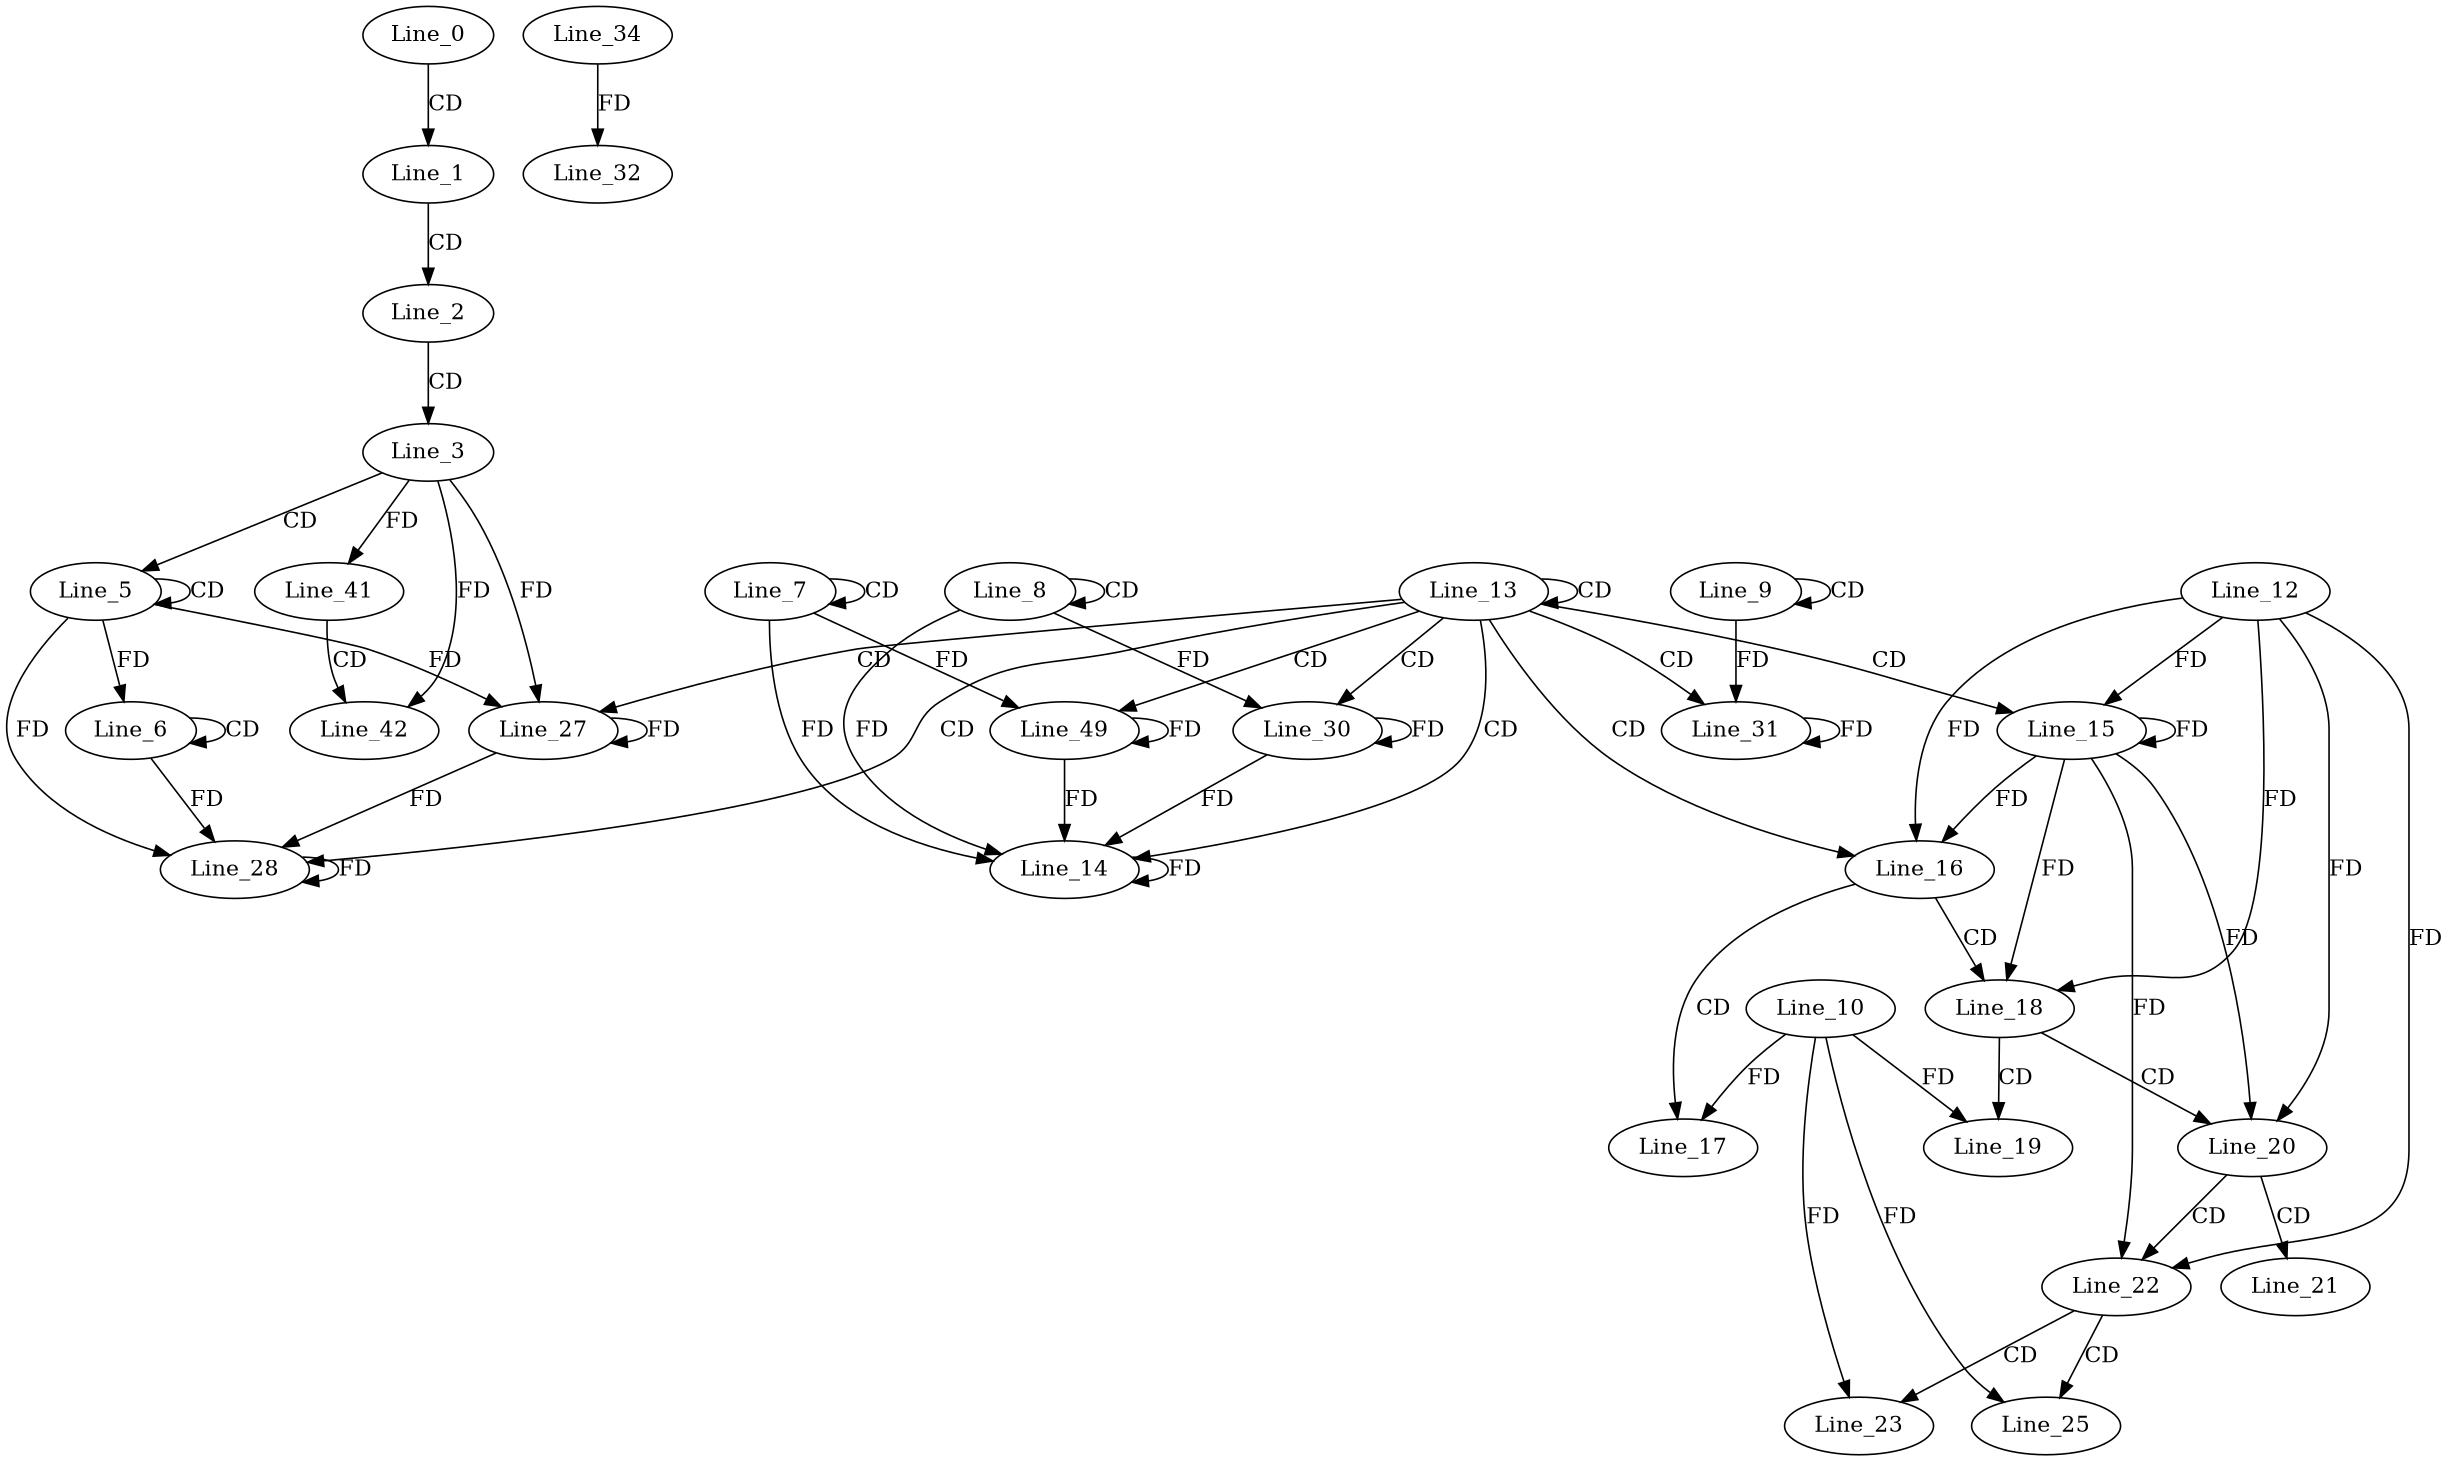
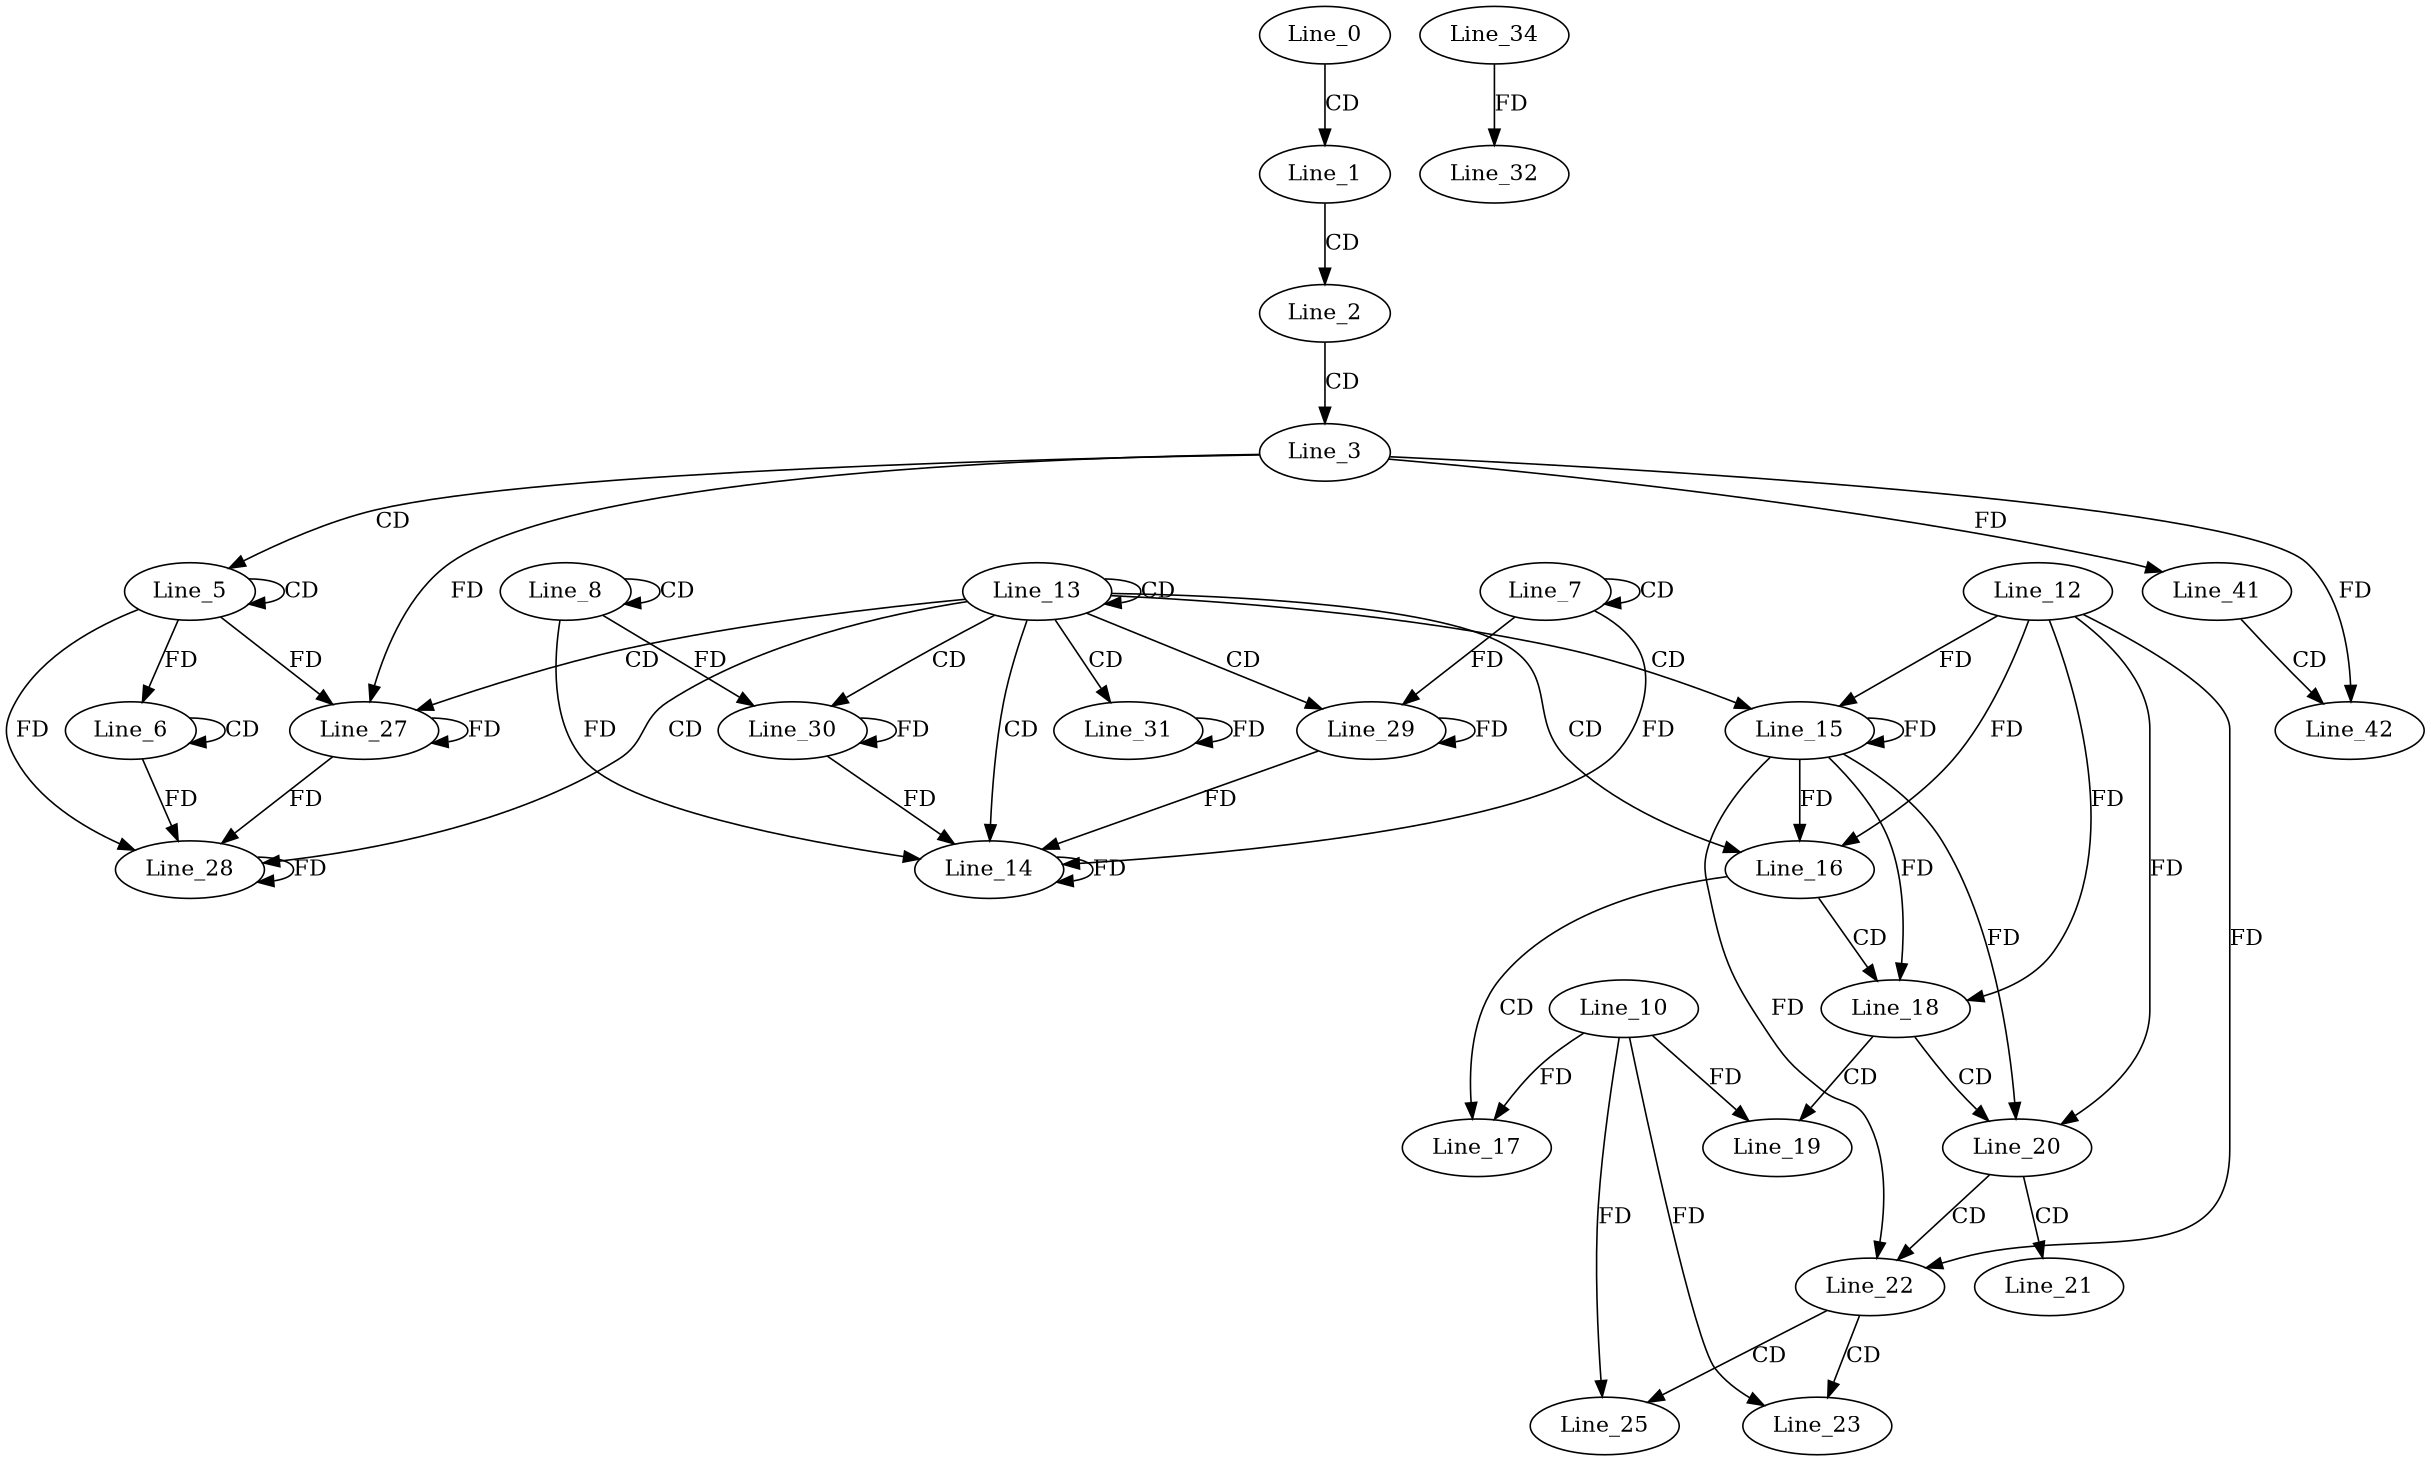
(1736, 591) -> none
(1065, 731) -> (1371, 731)
